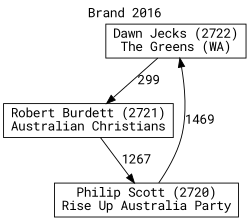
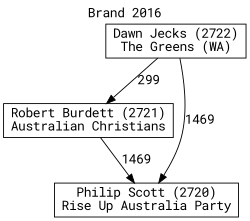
(183, 128) -> (184, 119)
(137, 160) -> (137, 160)
